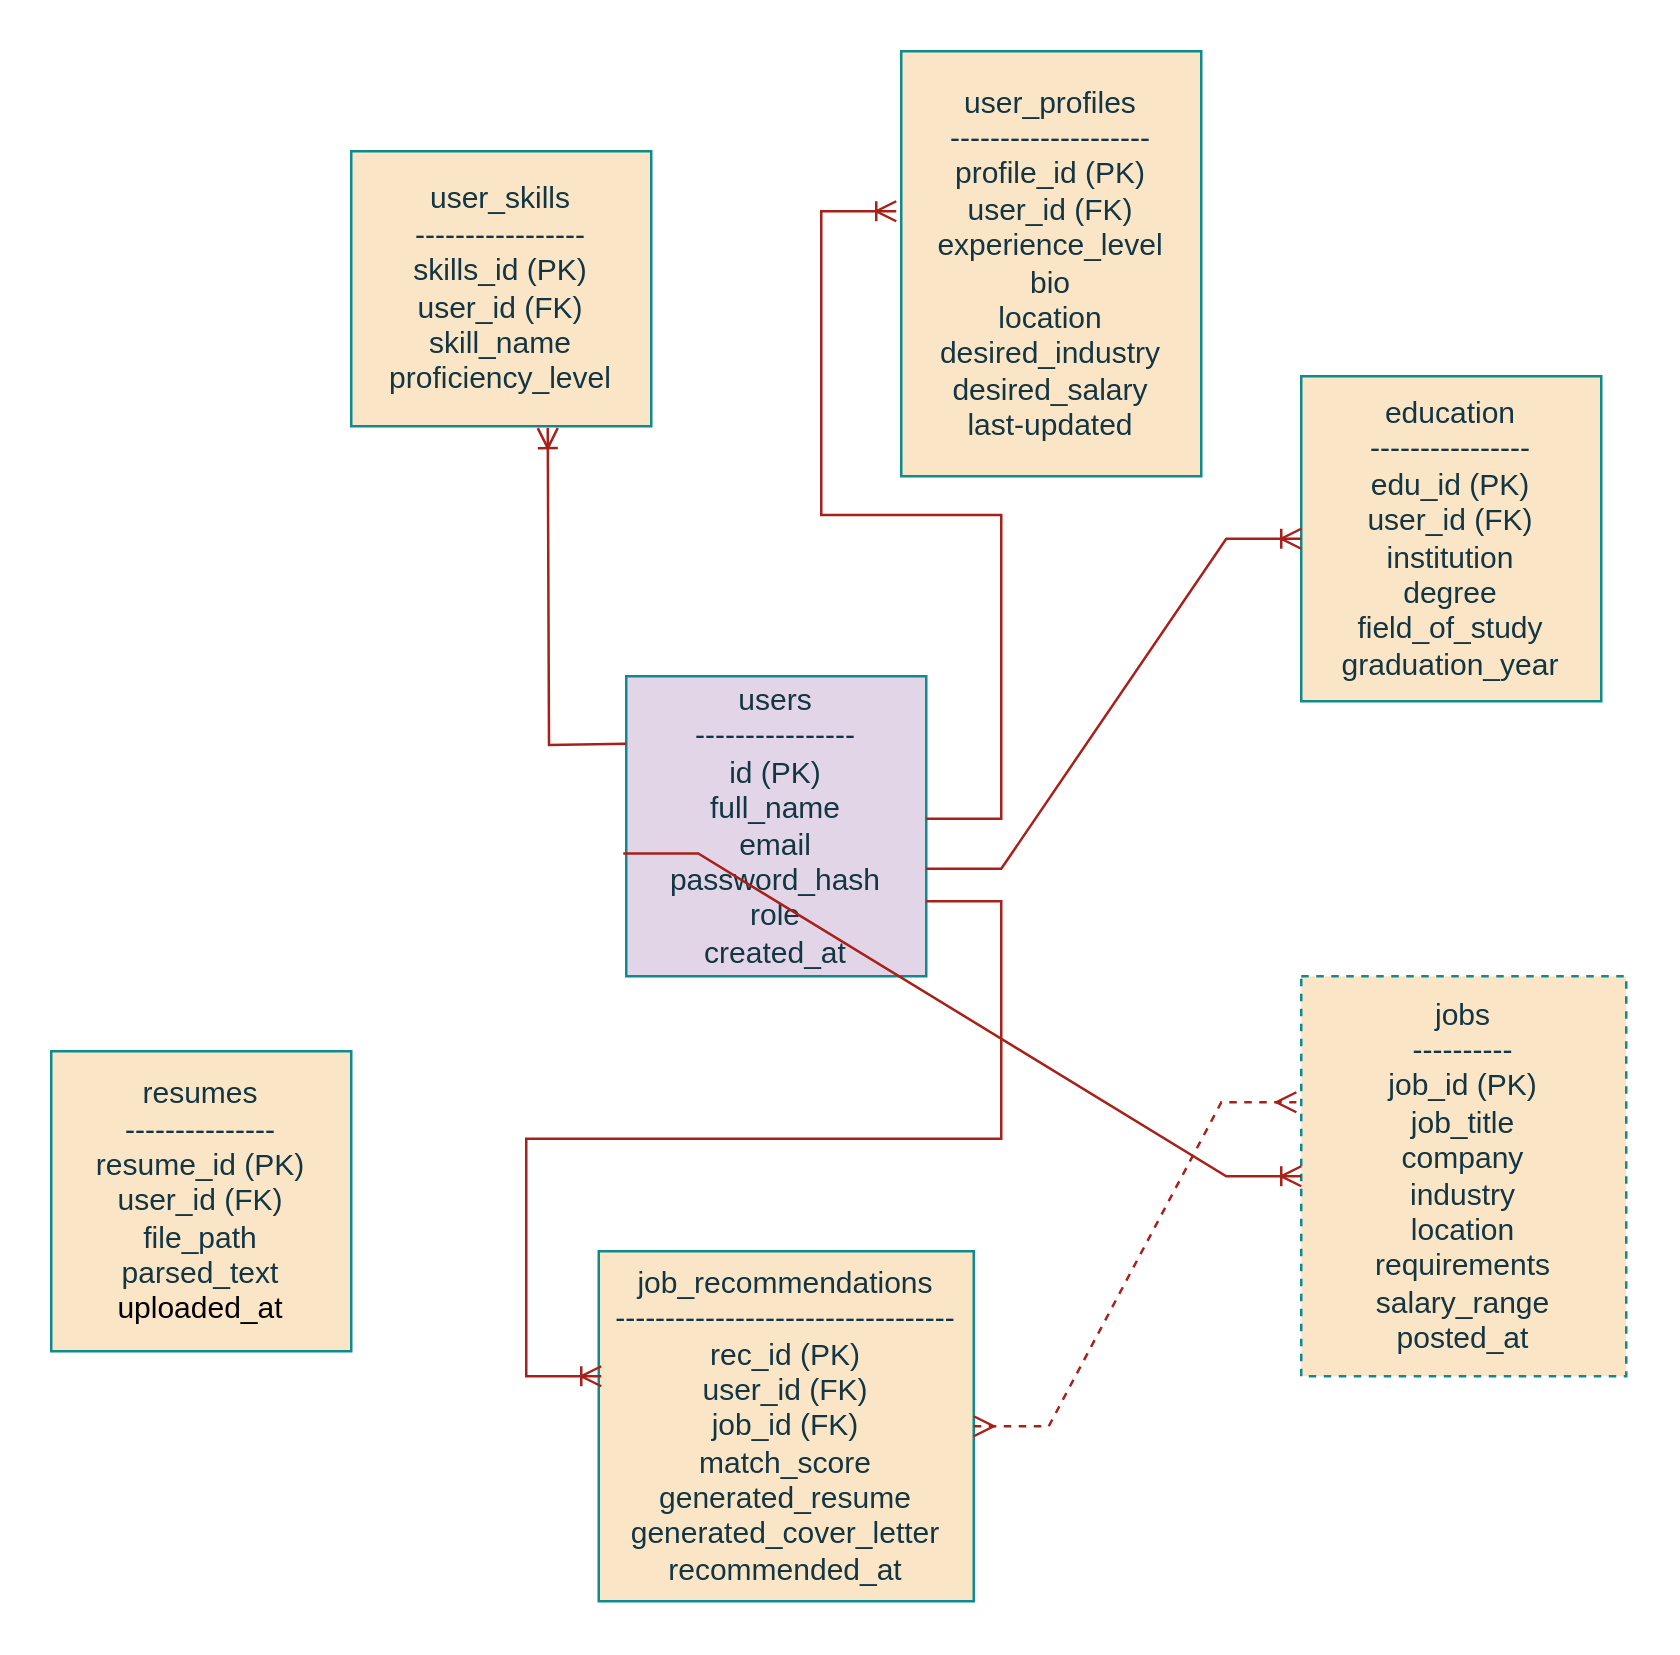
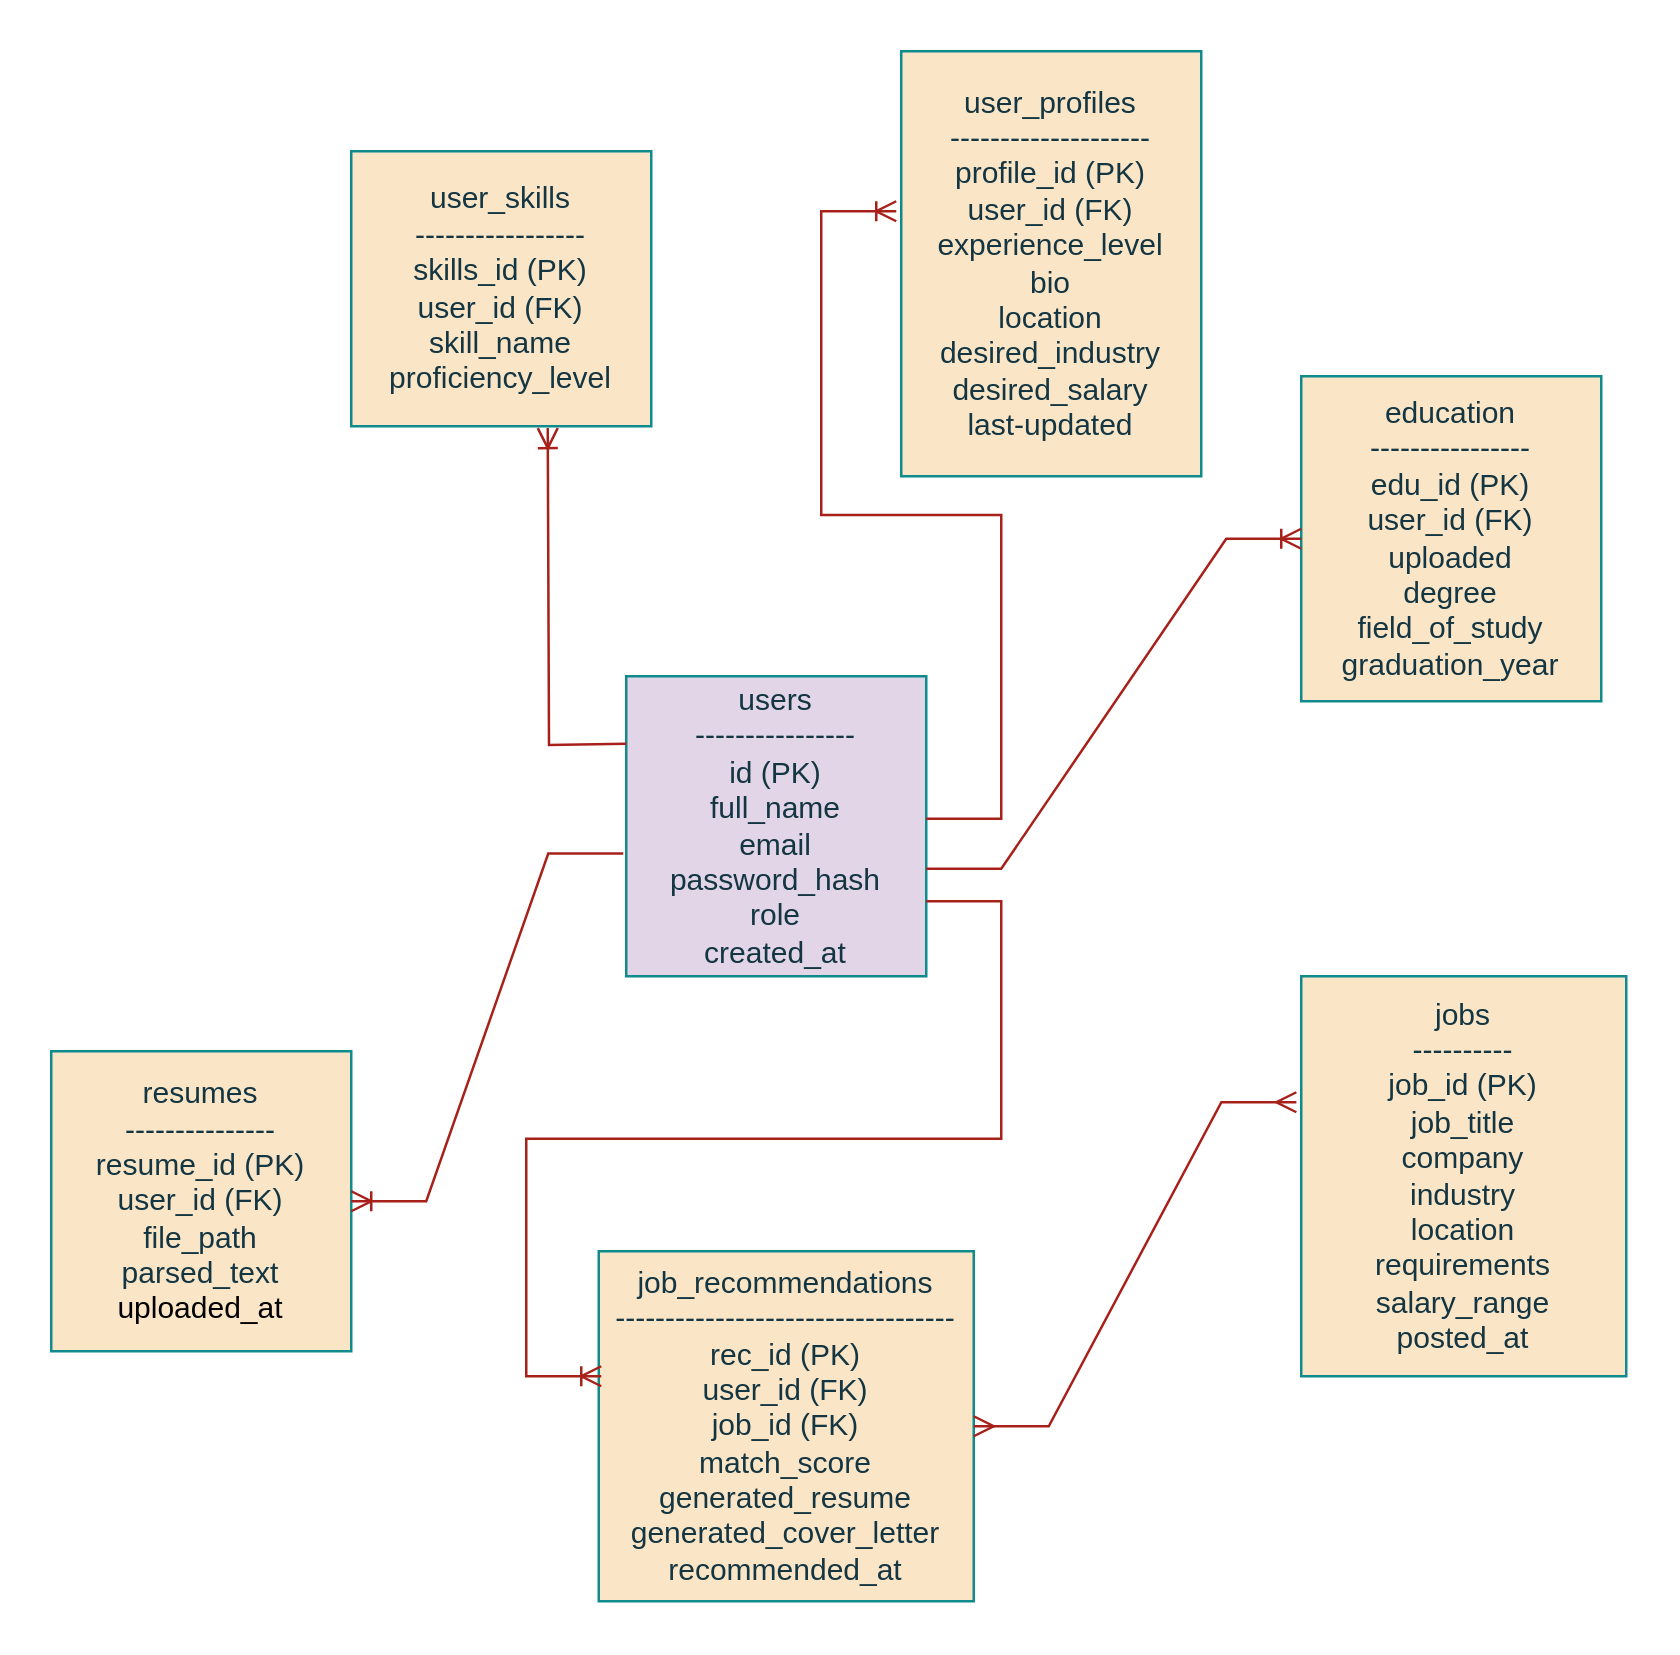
(1451, 539) -> (1451, 539)
(815, 925) -> (487, 1027)
(1464, 1176) -> (1464, 1176)
(1103, 1324) -> (1103, 1324)
